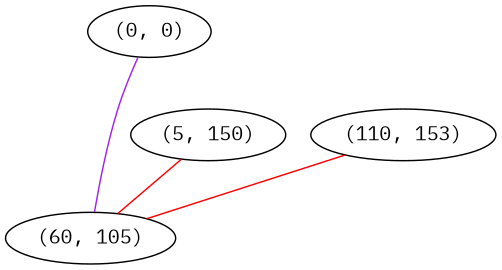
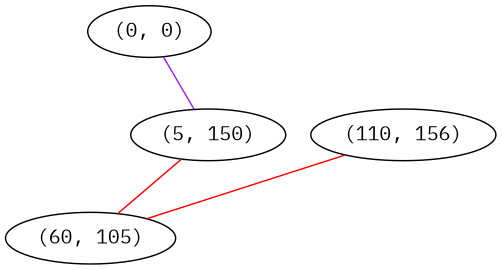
(111, 133) -> (179, 83)
(403, 135) -> (403, 135)
